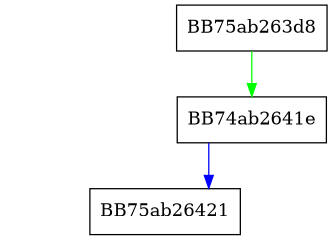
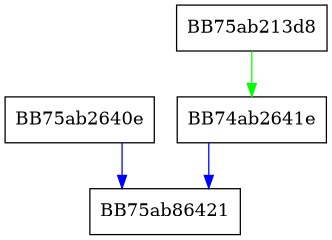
(252, 28) -> (252, 28)
none -> (80, 120)
(165, 212) -> (165, 212)
